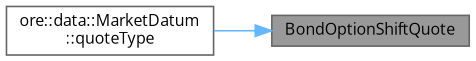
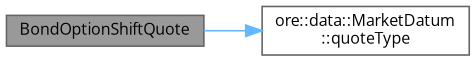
(235, 31) -> (225, 31)
